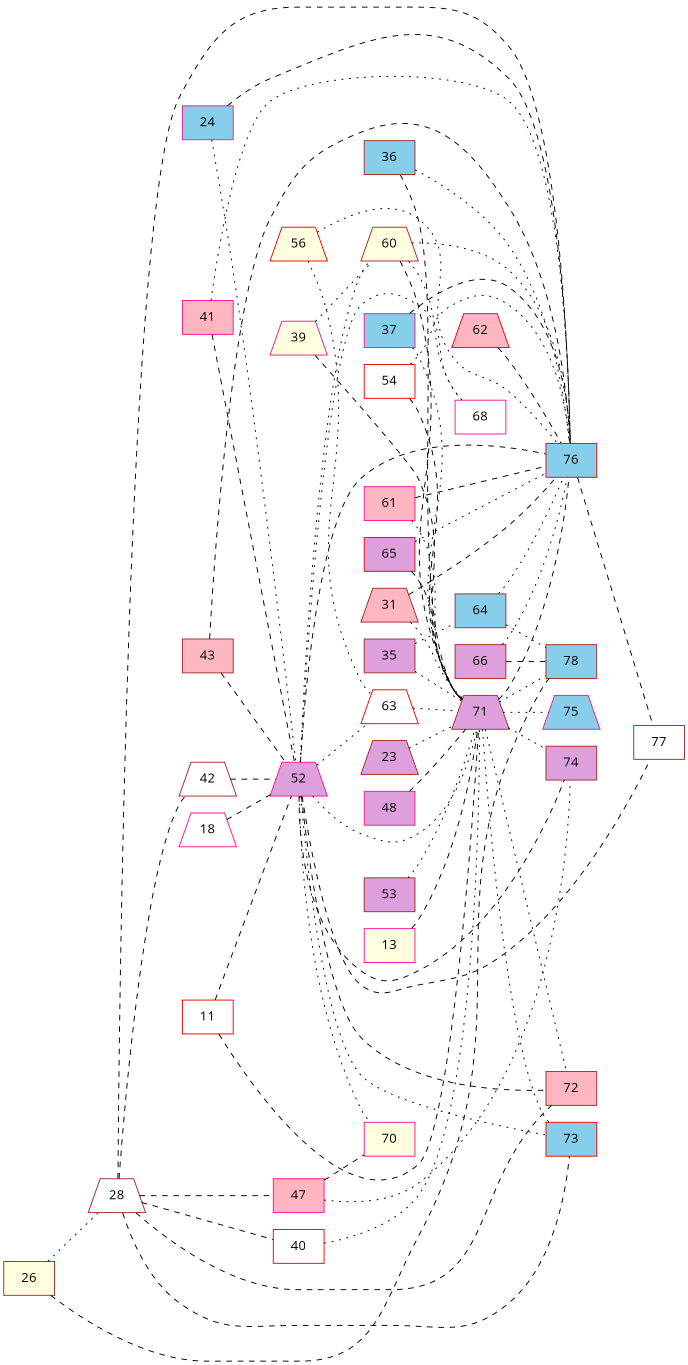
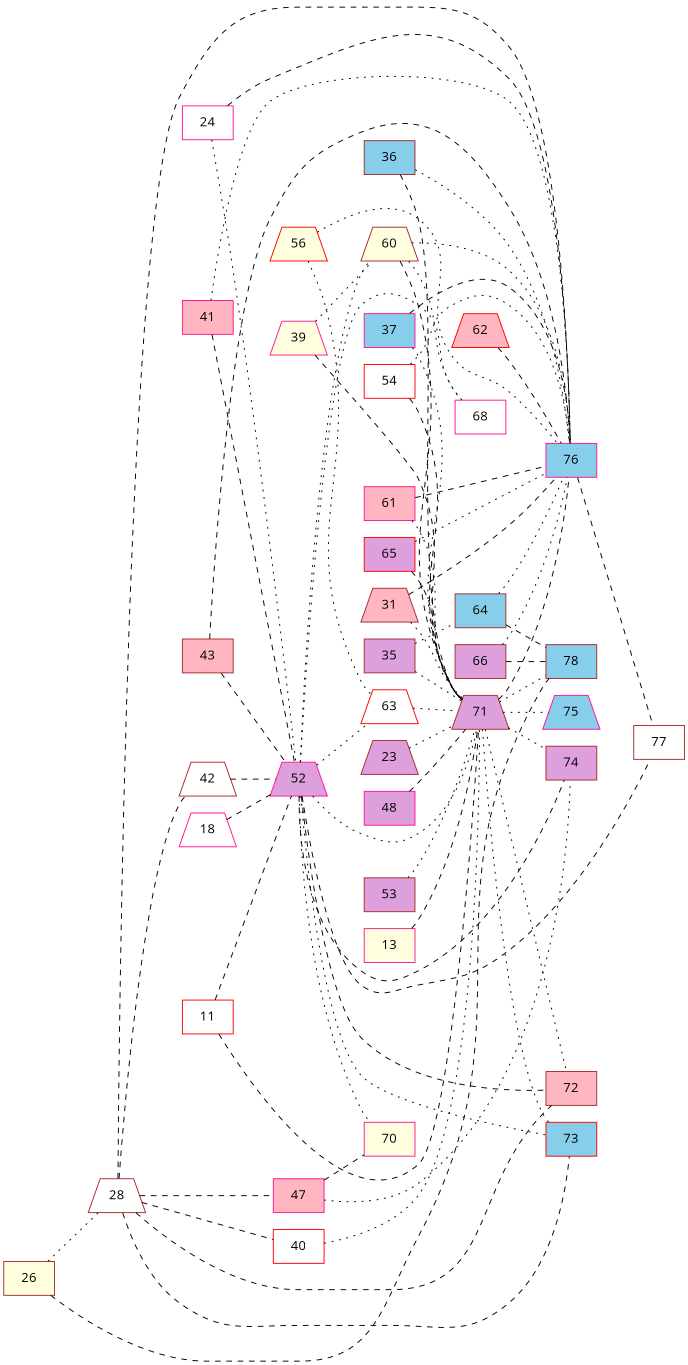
(208, 123) -> (208, 123)
(571, 460) -> (571, 460)
(337, 522) -> none
(526, 636) -> (526, 636)
